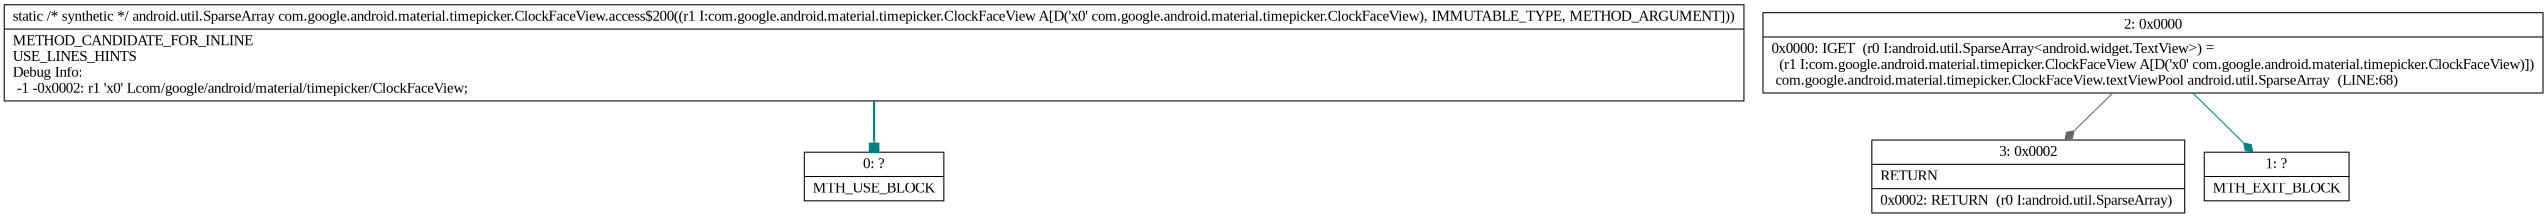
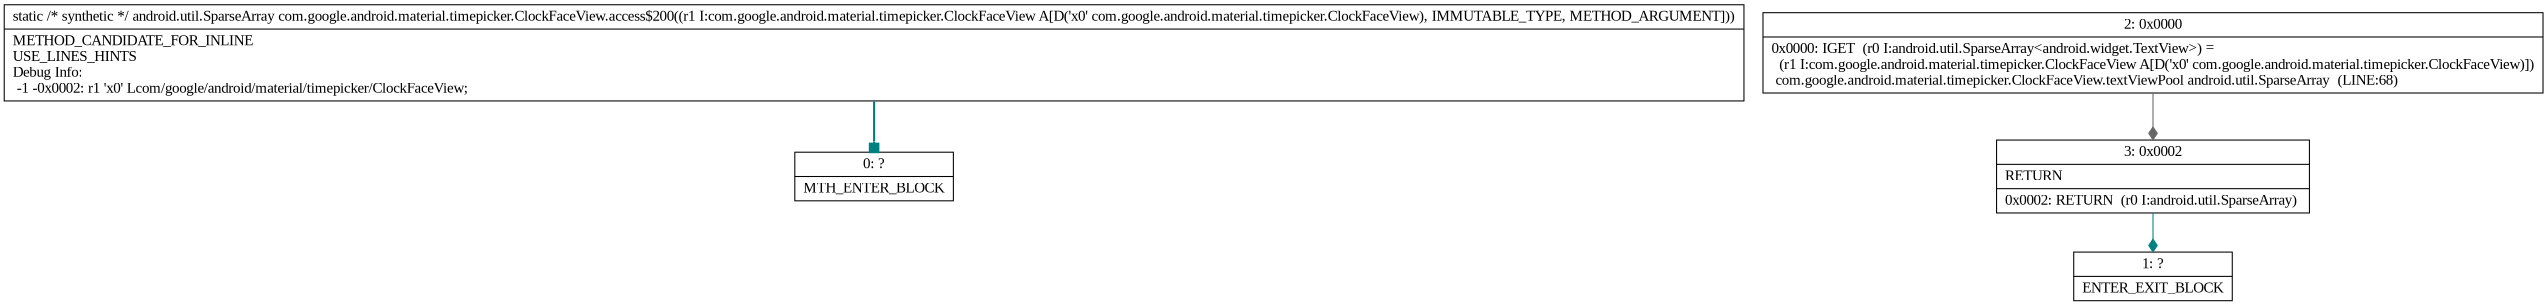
(2218, 118) -> (2153, 226)
(874, 188) -> (874, 188)
(2277, 188) -> (2153, 288)
